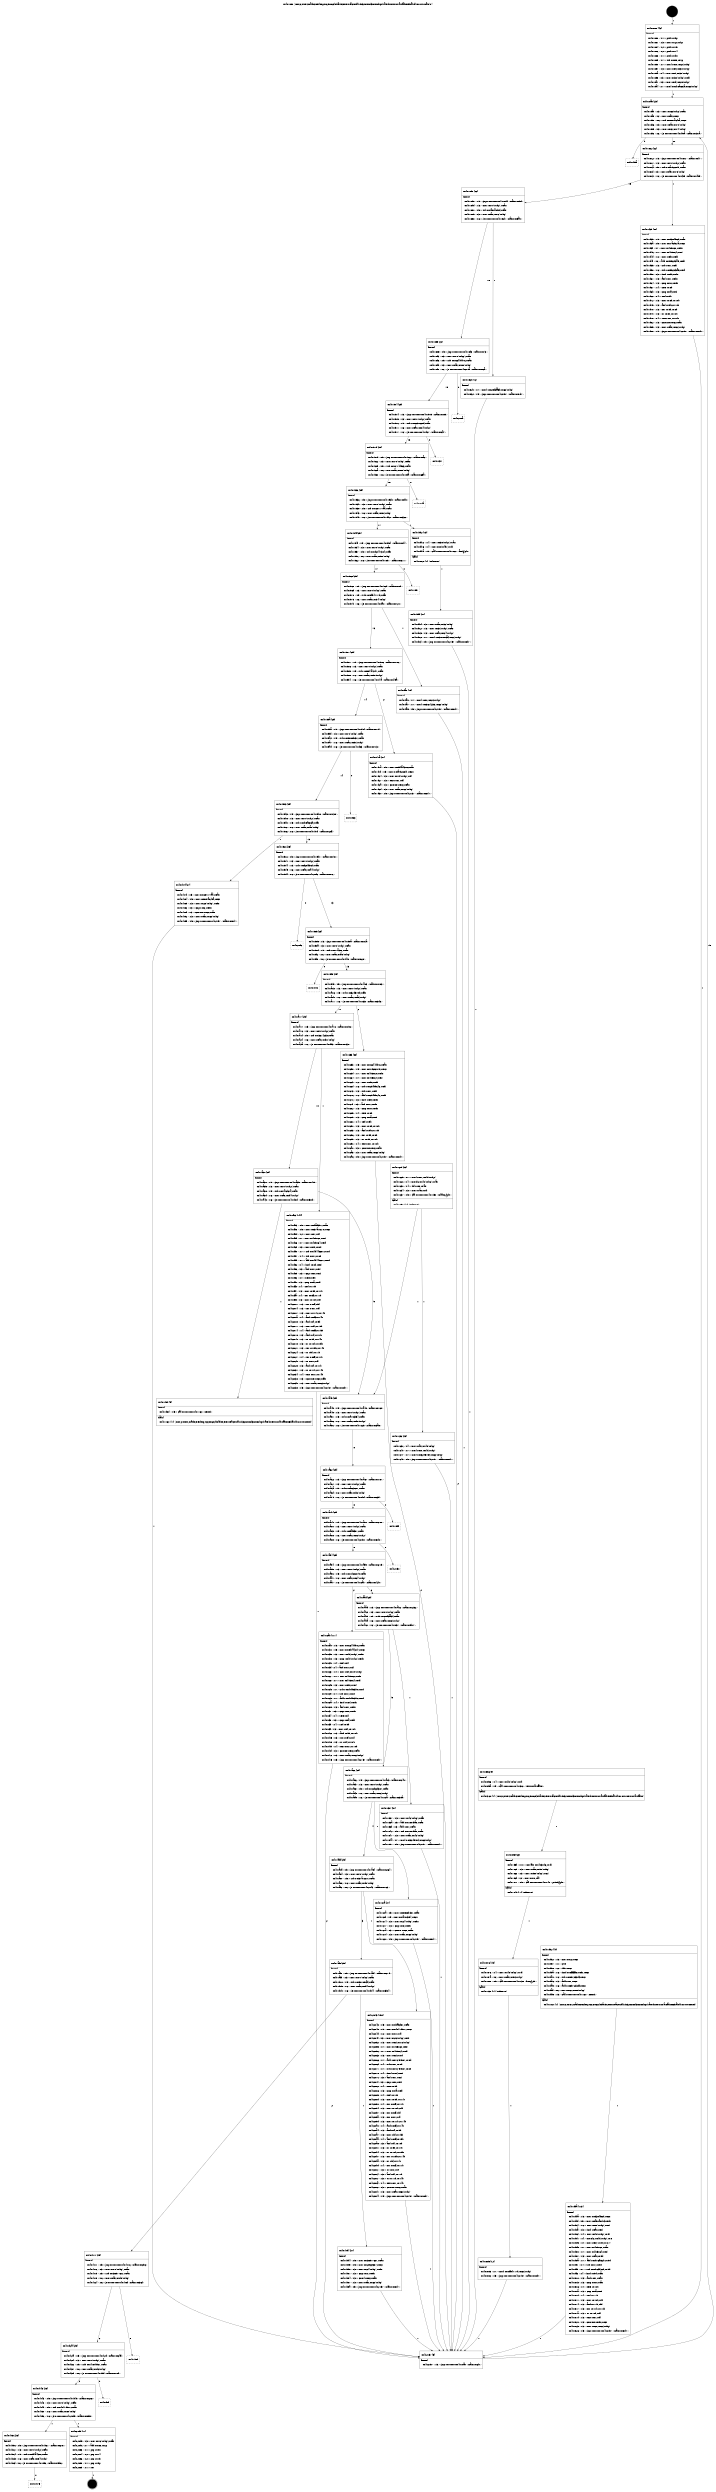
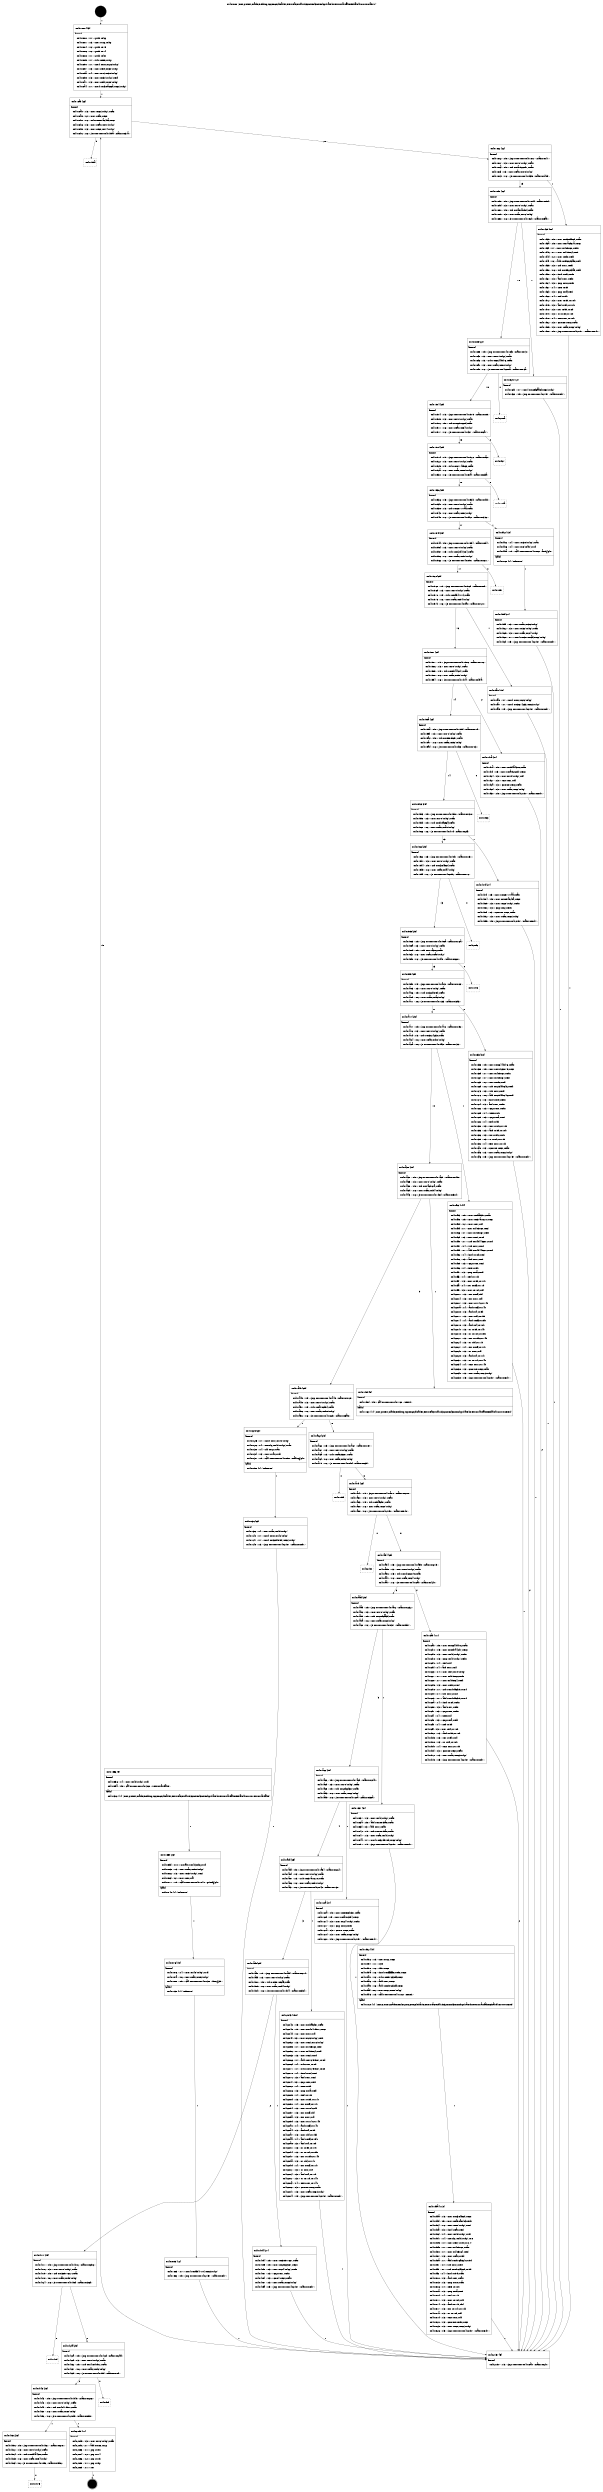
(399, 1302) -> (301, 1423)
